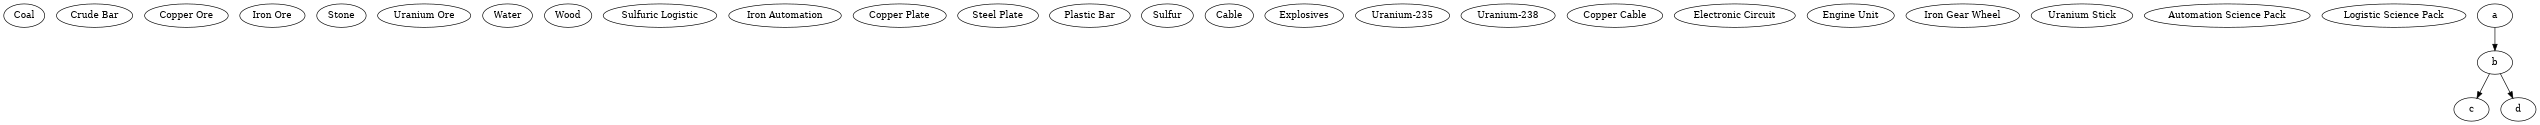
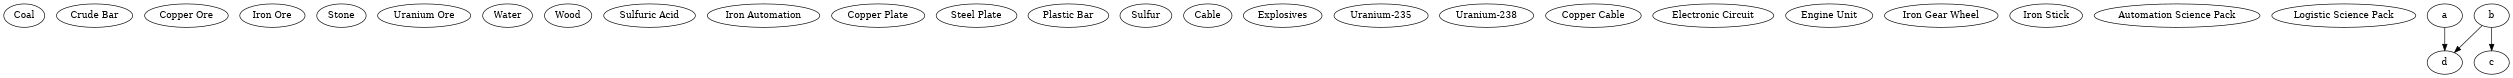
(660, 16) -> (650, 16)
(2082, 16) -> (2046, 16)
(2495, 36) -> (2445, 36)
